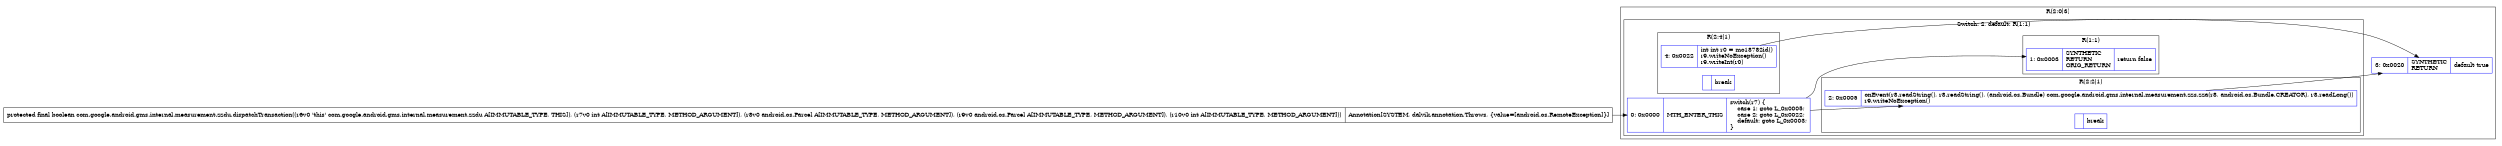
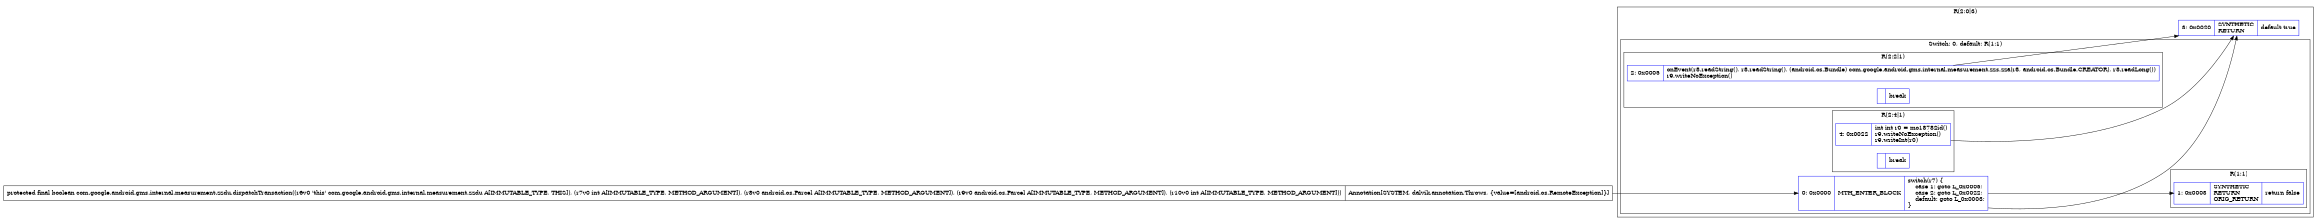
(1994, 24) -> (1965, 44)
(1854, 108) -> (2152, 180)
(1695, 115) -> (1870, 193)
